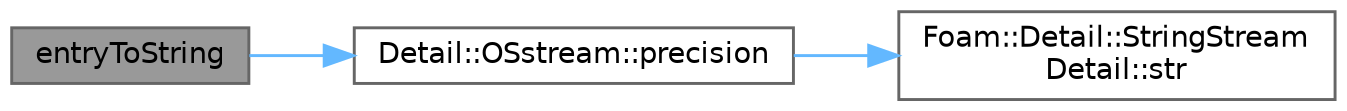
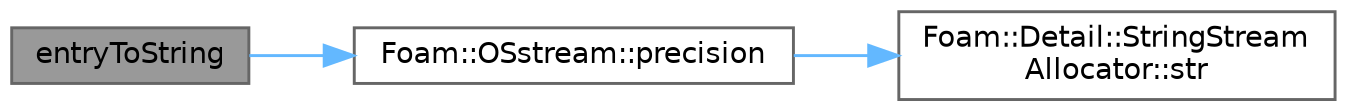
(574, 56) -> (574, 56)
(1117, 56) -> (1117, 56)
